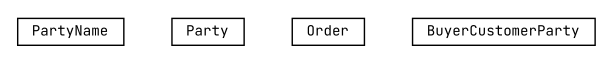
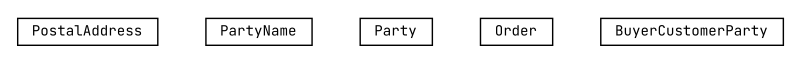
none -> (87, 31)
